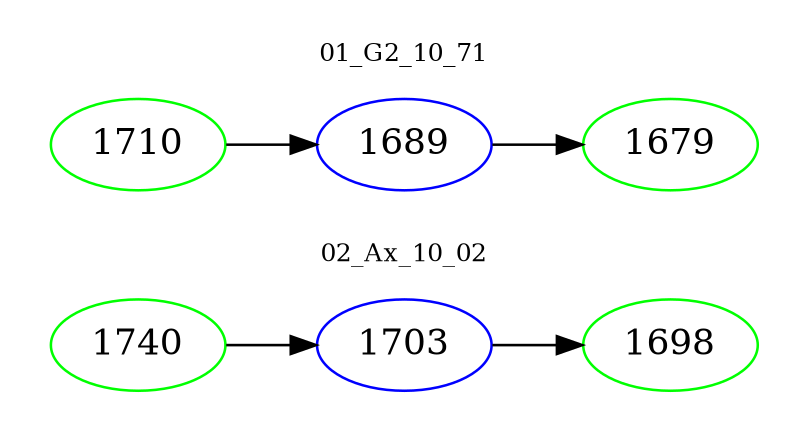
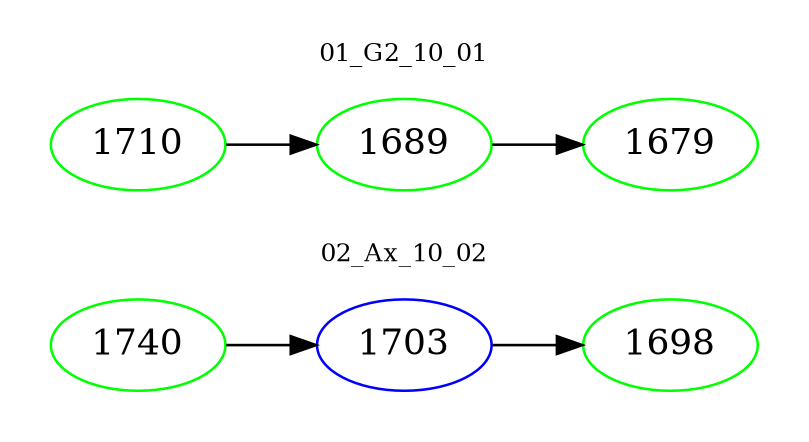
(404, 55) -> (404, 55)
(404, 145) -> (404, 145)
